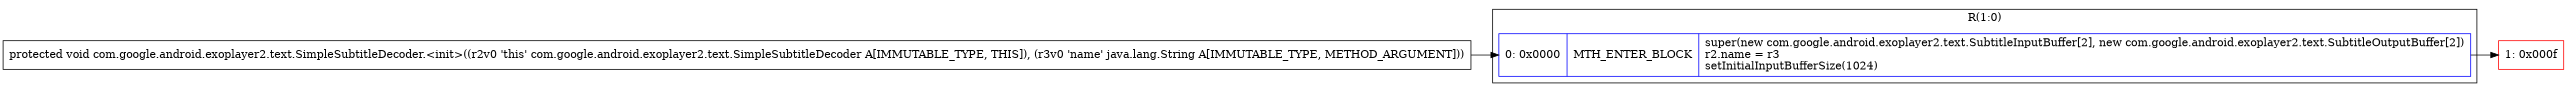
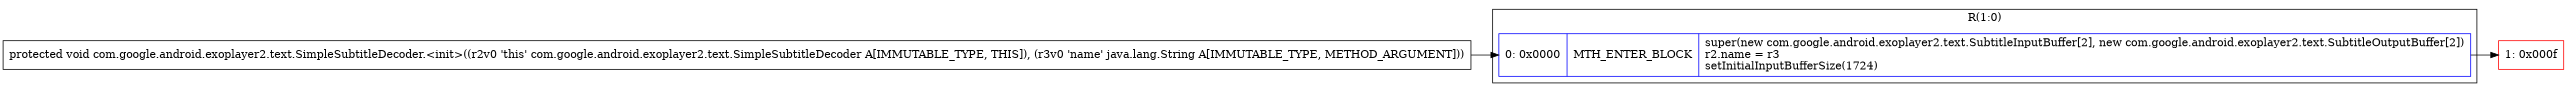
(1791, 66) -> (1791, 66)
